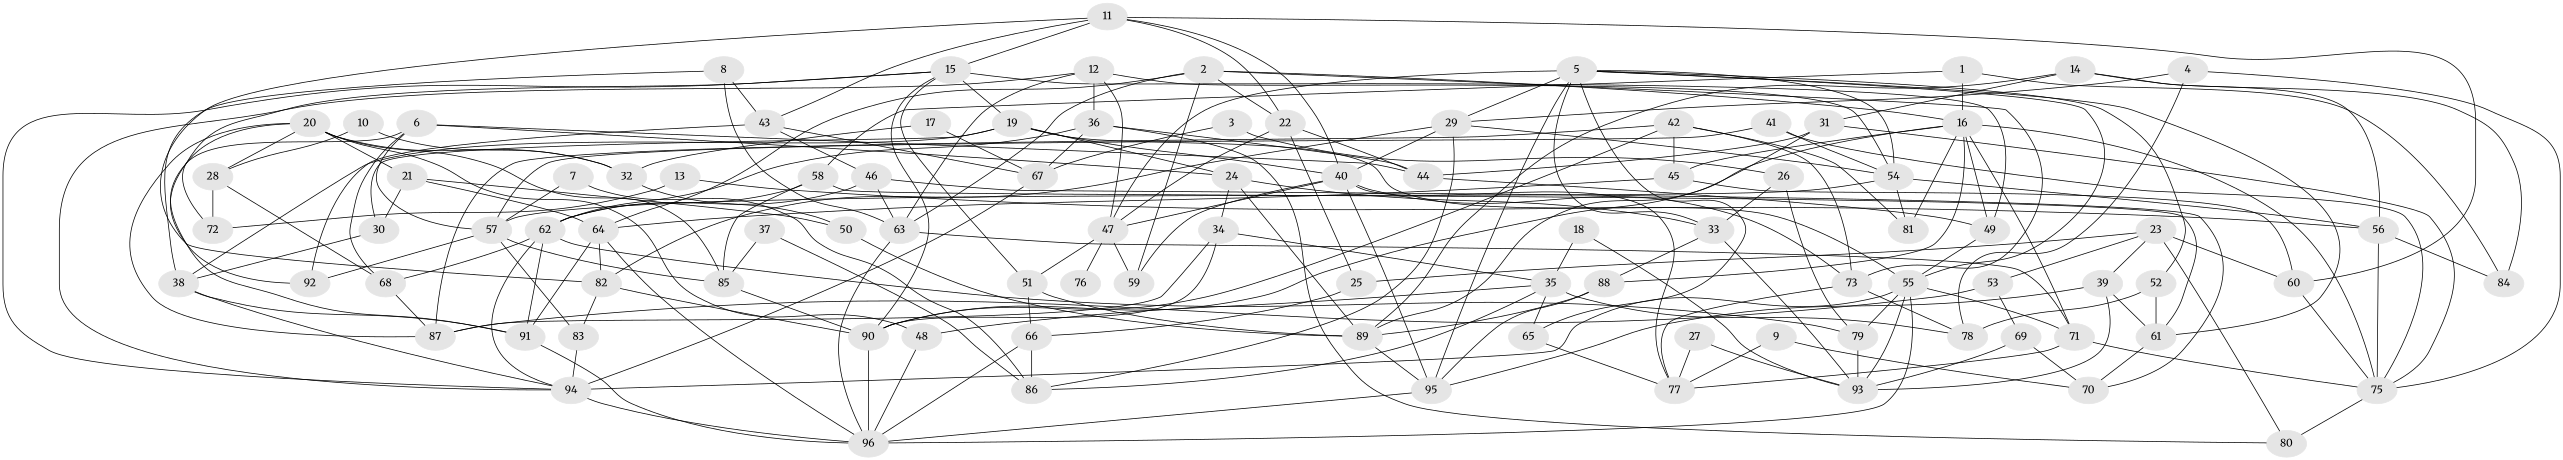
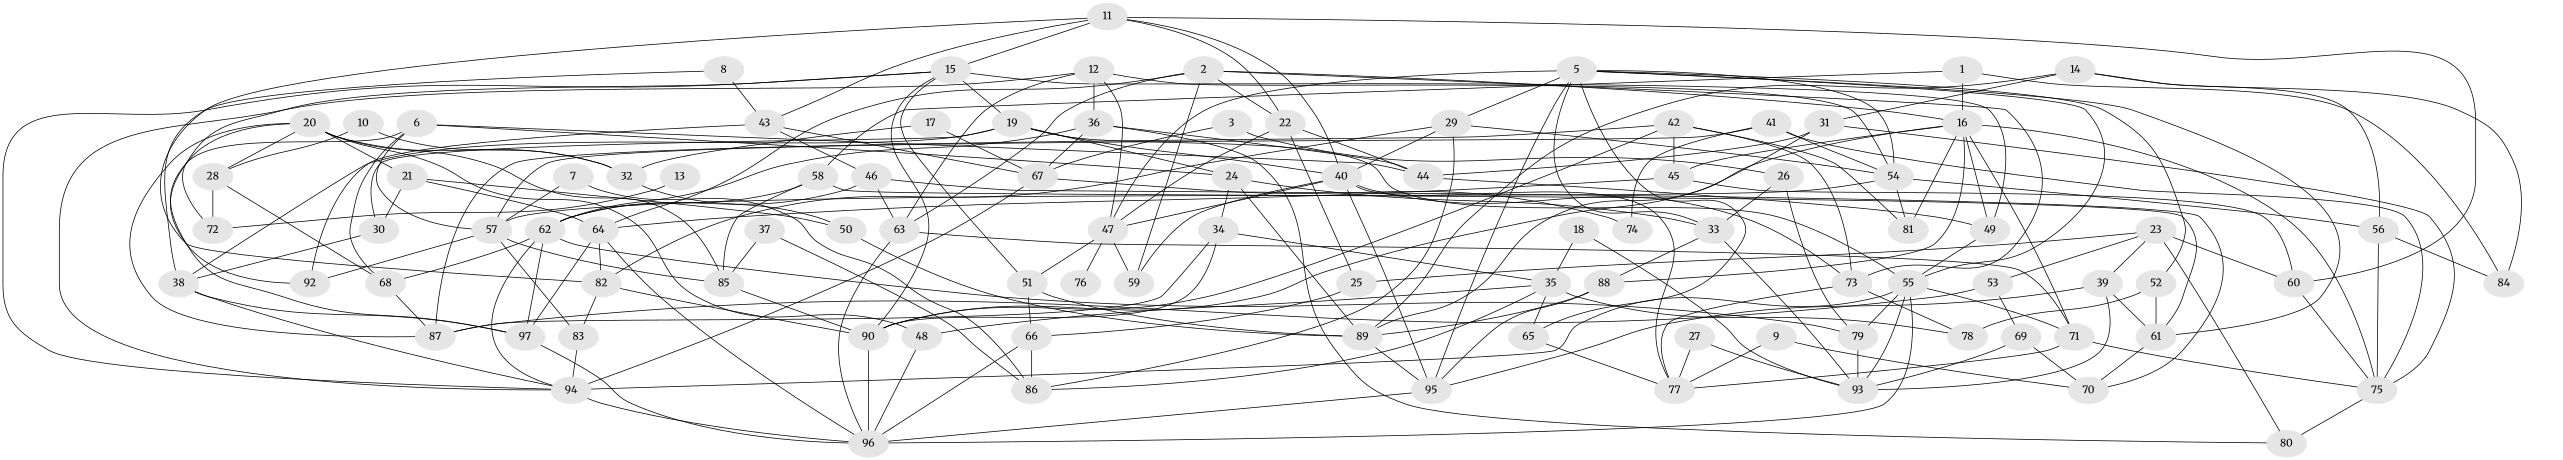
(2188, 70) -> none
(777, 181) -> none
(1404, 209) -> none
none -> (1632, 230)
(525, 337) -> (525, 337)
